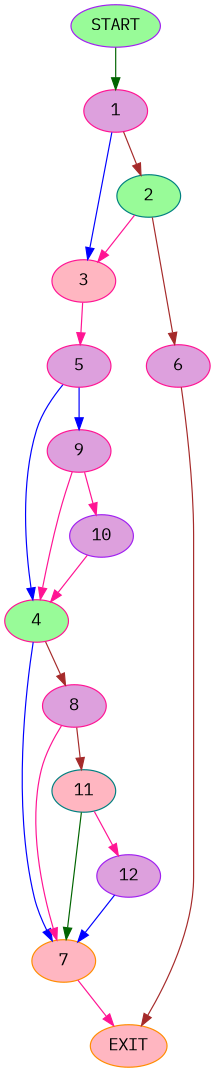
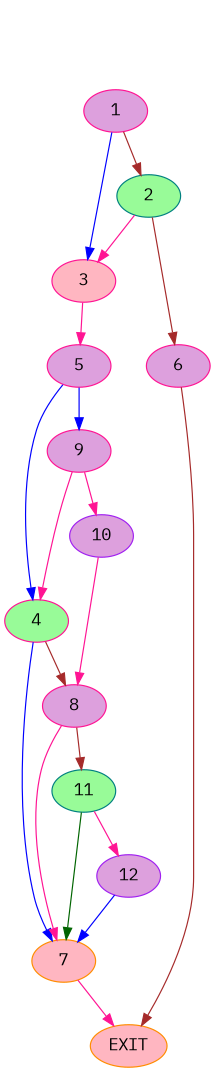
(116, 26) -> none
(73, 574) -> (89, 615)
(84, 791) -> (84, 791)
